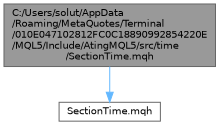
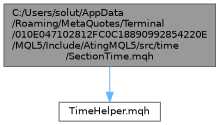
(110, 112) -> (110, 112)
